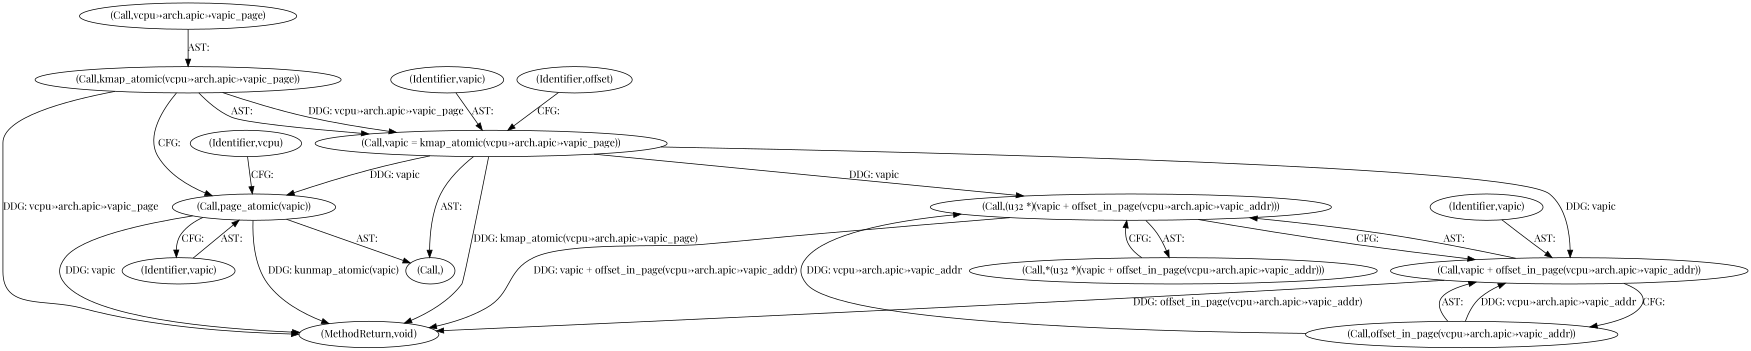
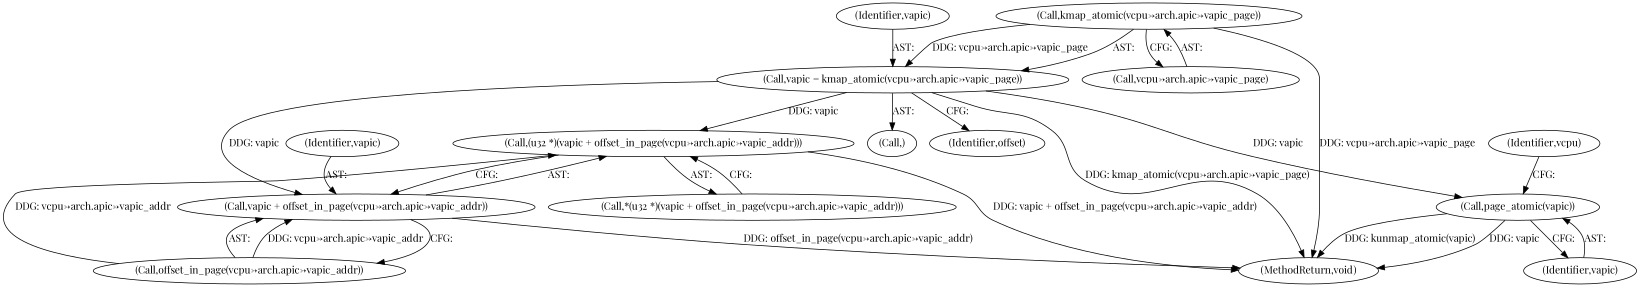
(536, 109) -> (937, 110)
(156, 152) -> (1147, 47)
(345, 240) -> none
